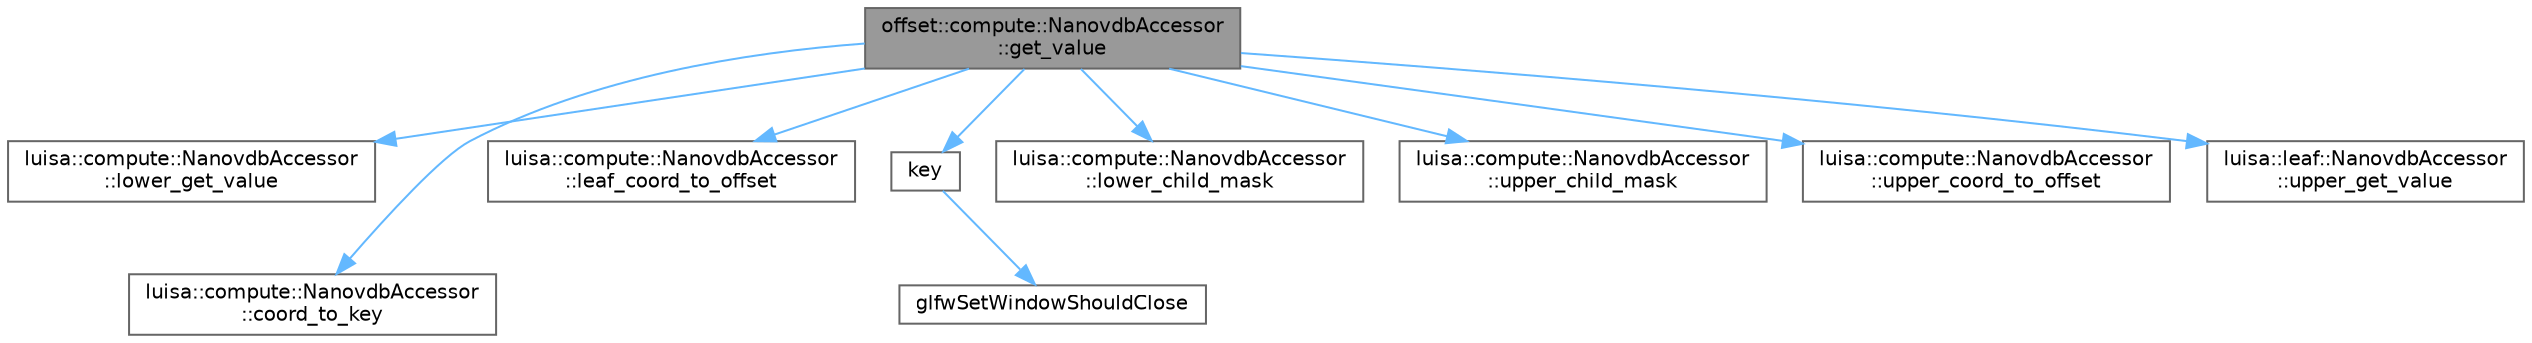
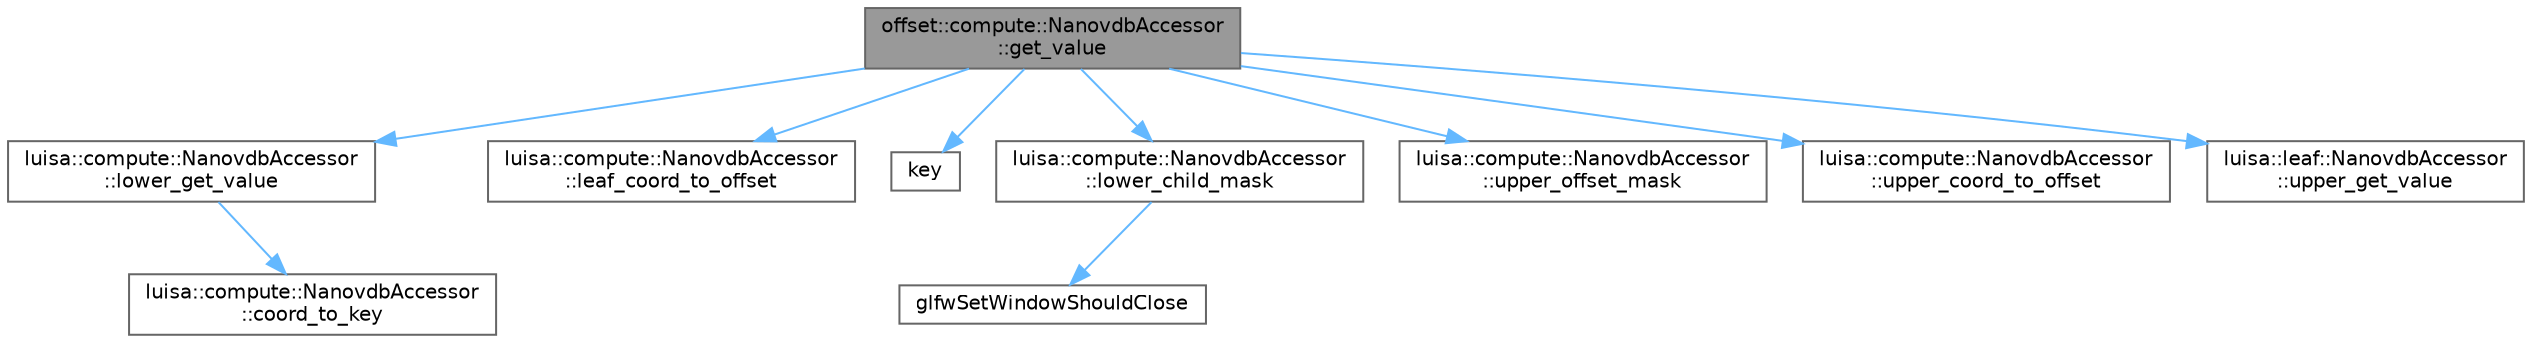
(581, 96) -> (245, 231)
(1583, 171) -> (1583, 171)
(982, 230) -> (1118, 236)
